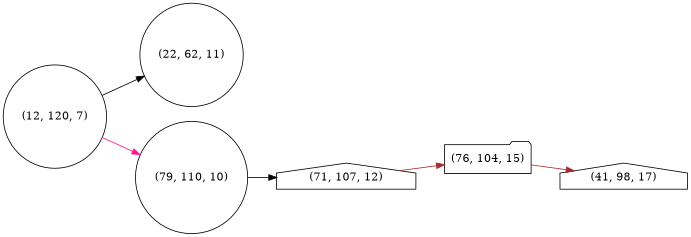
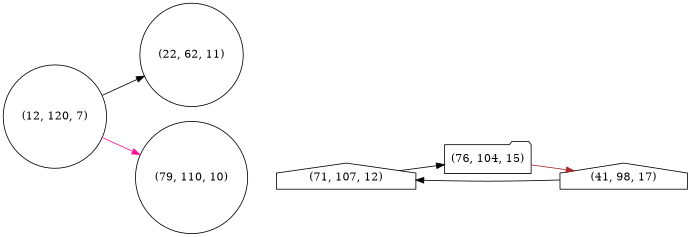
(418, 168) -> (418, 168)
(258, 178) -> (492, 181)
